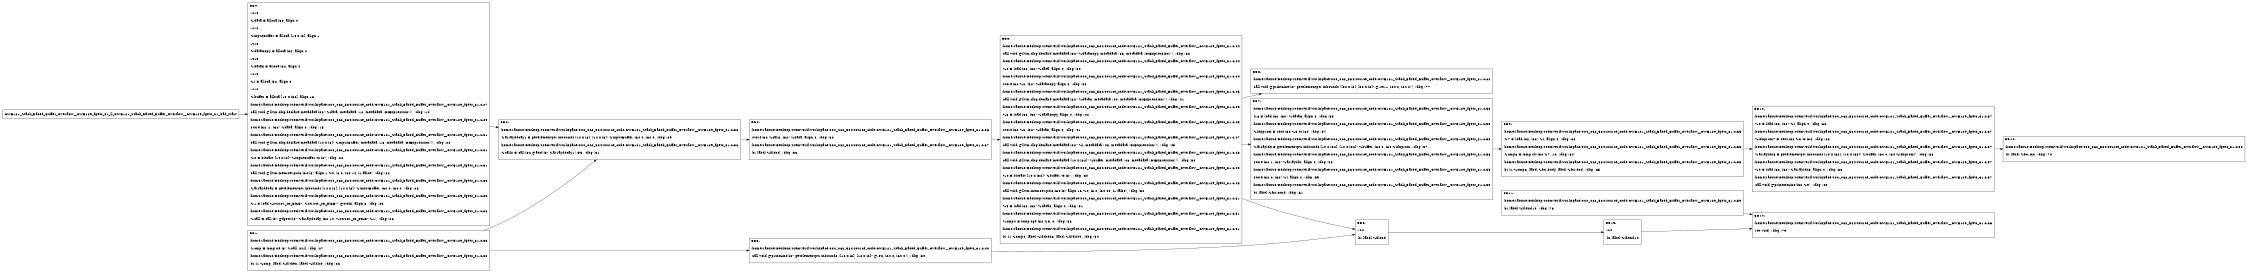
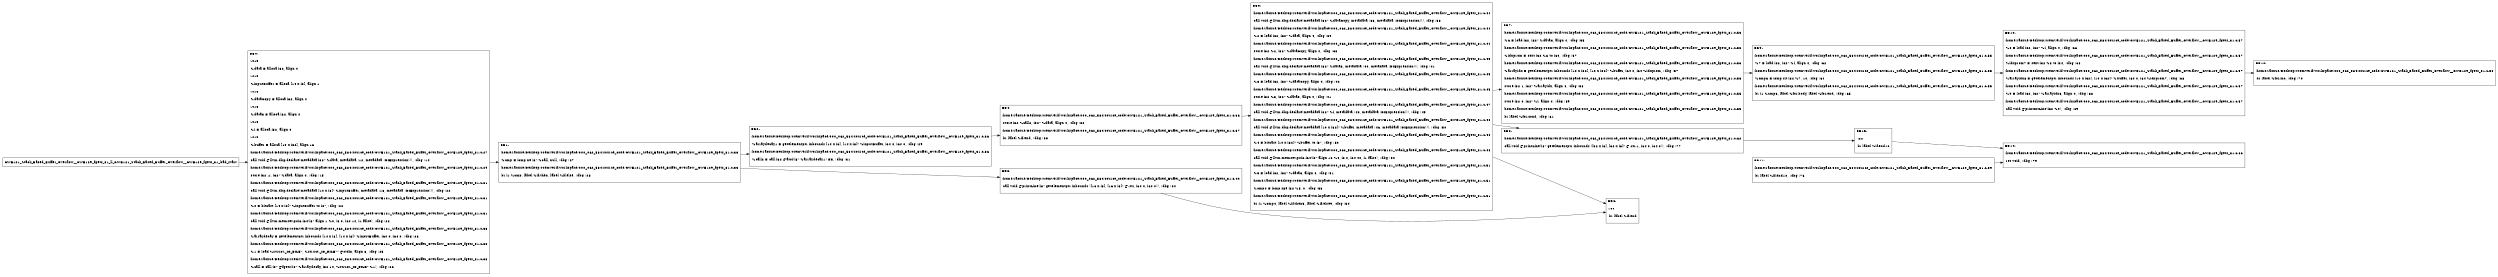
(493, 127) -> (493, 162)
(1495, 232) -> (1798, 141)
